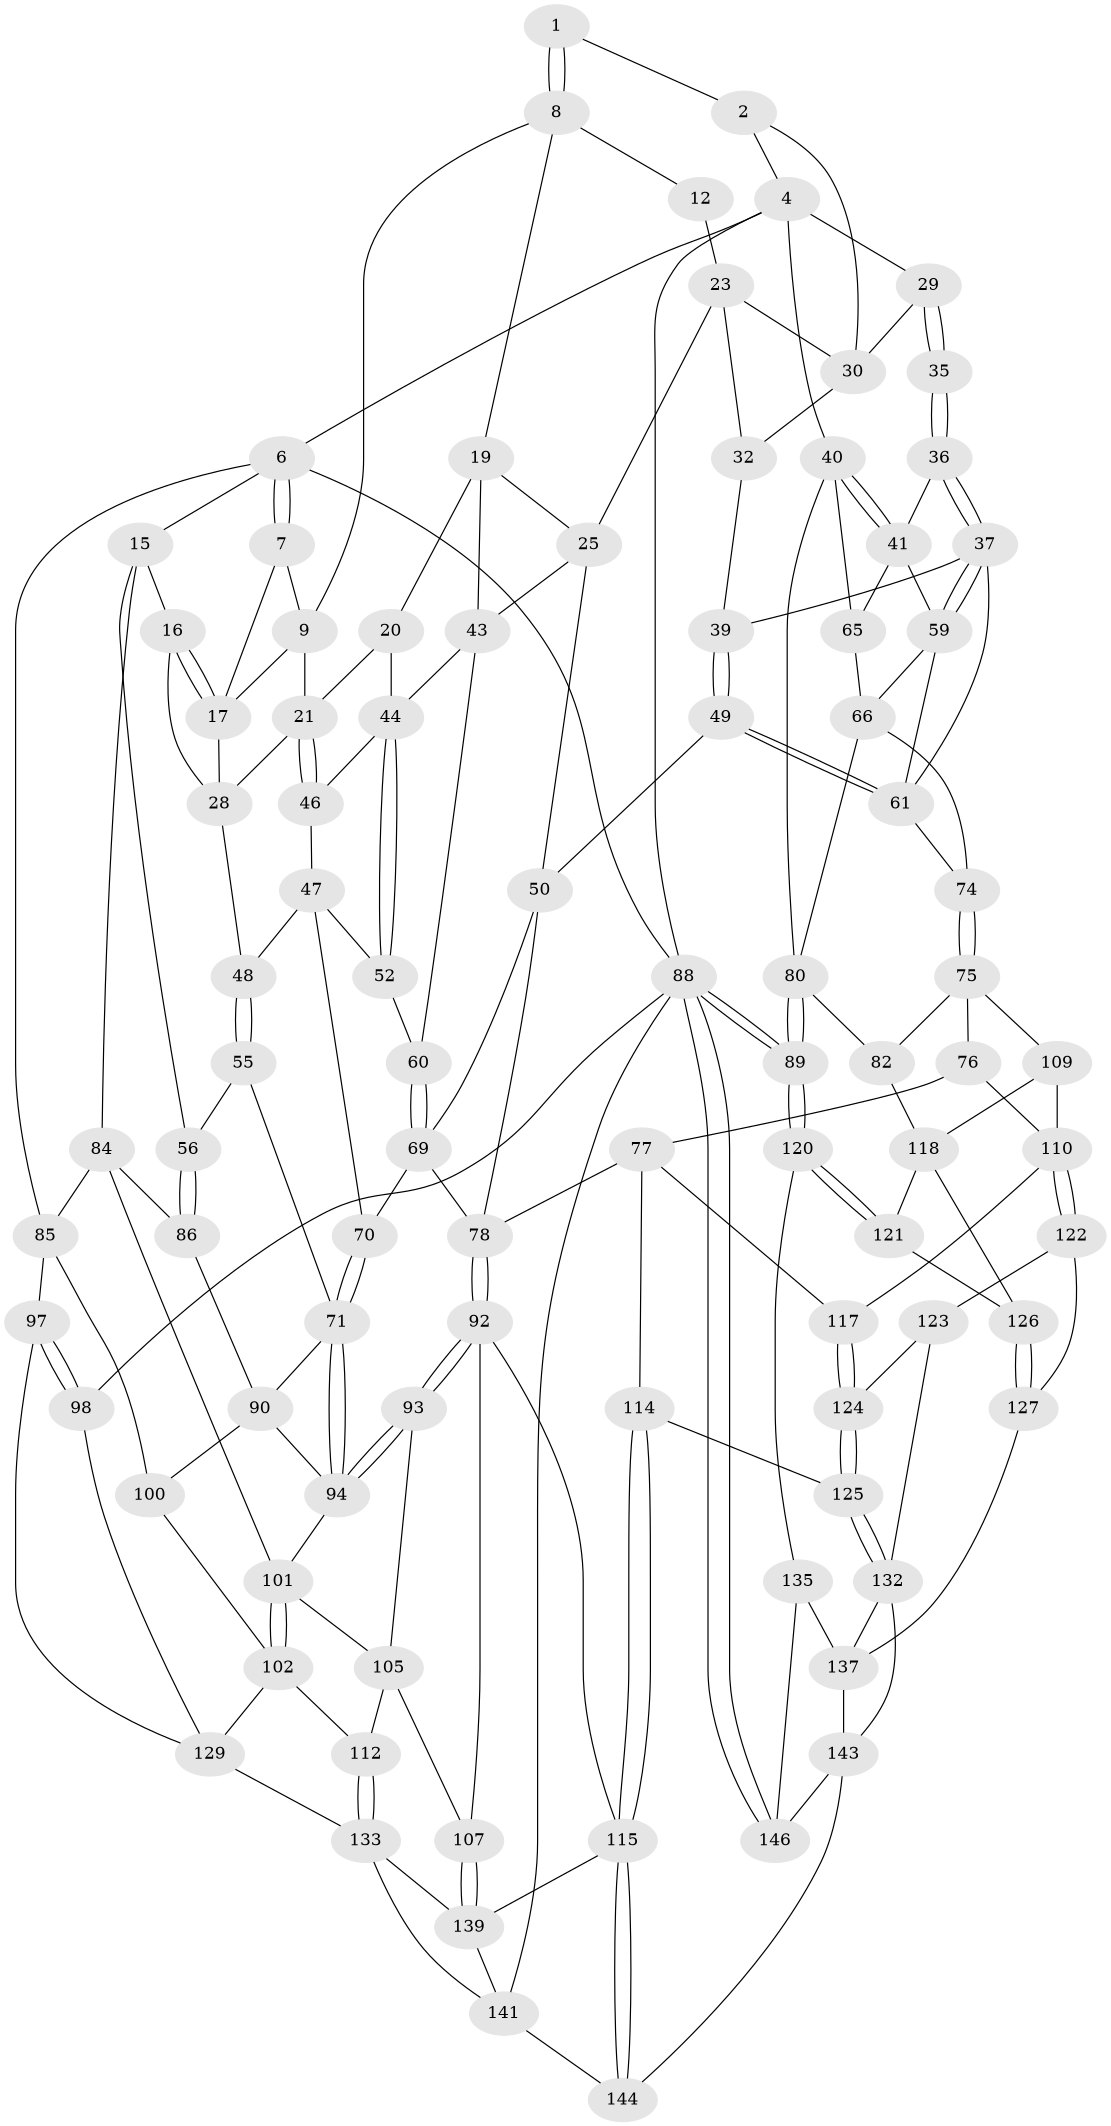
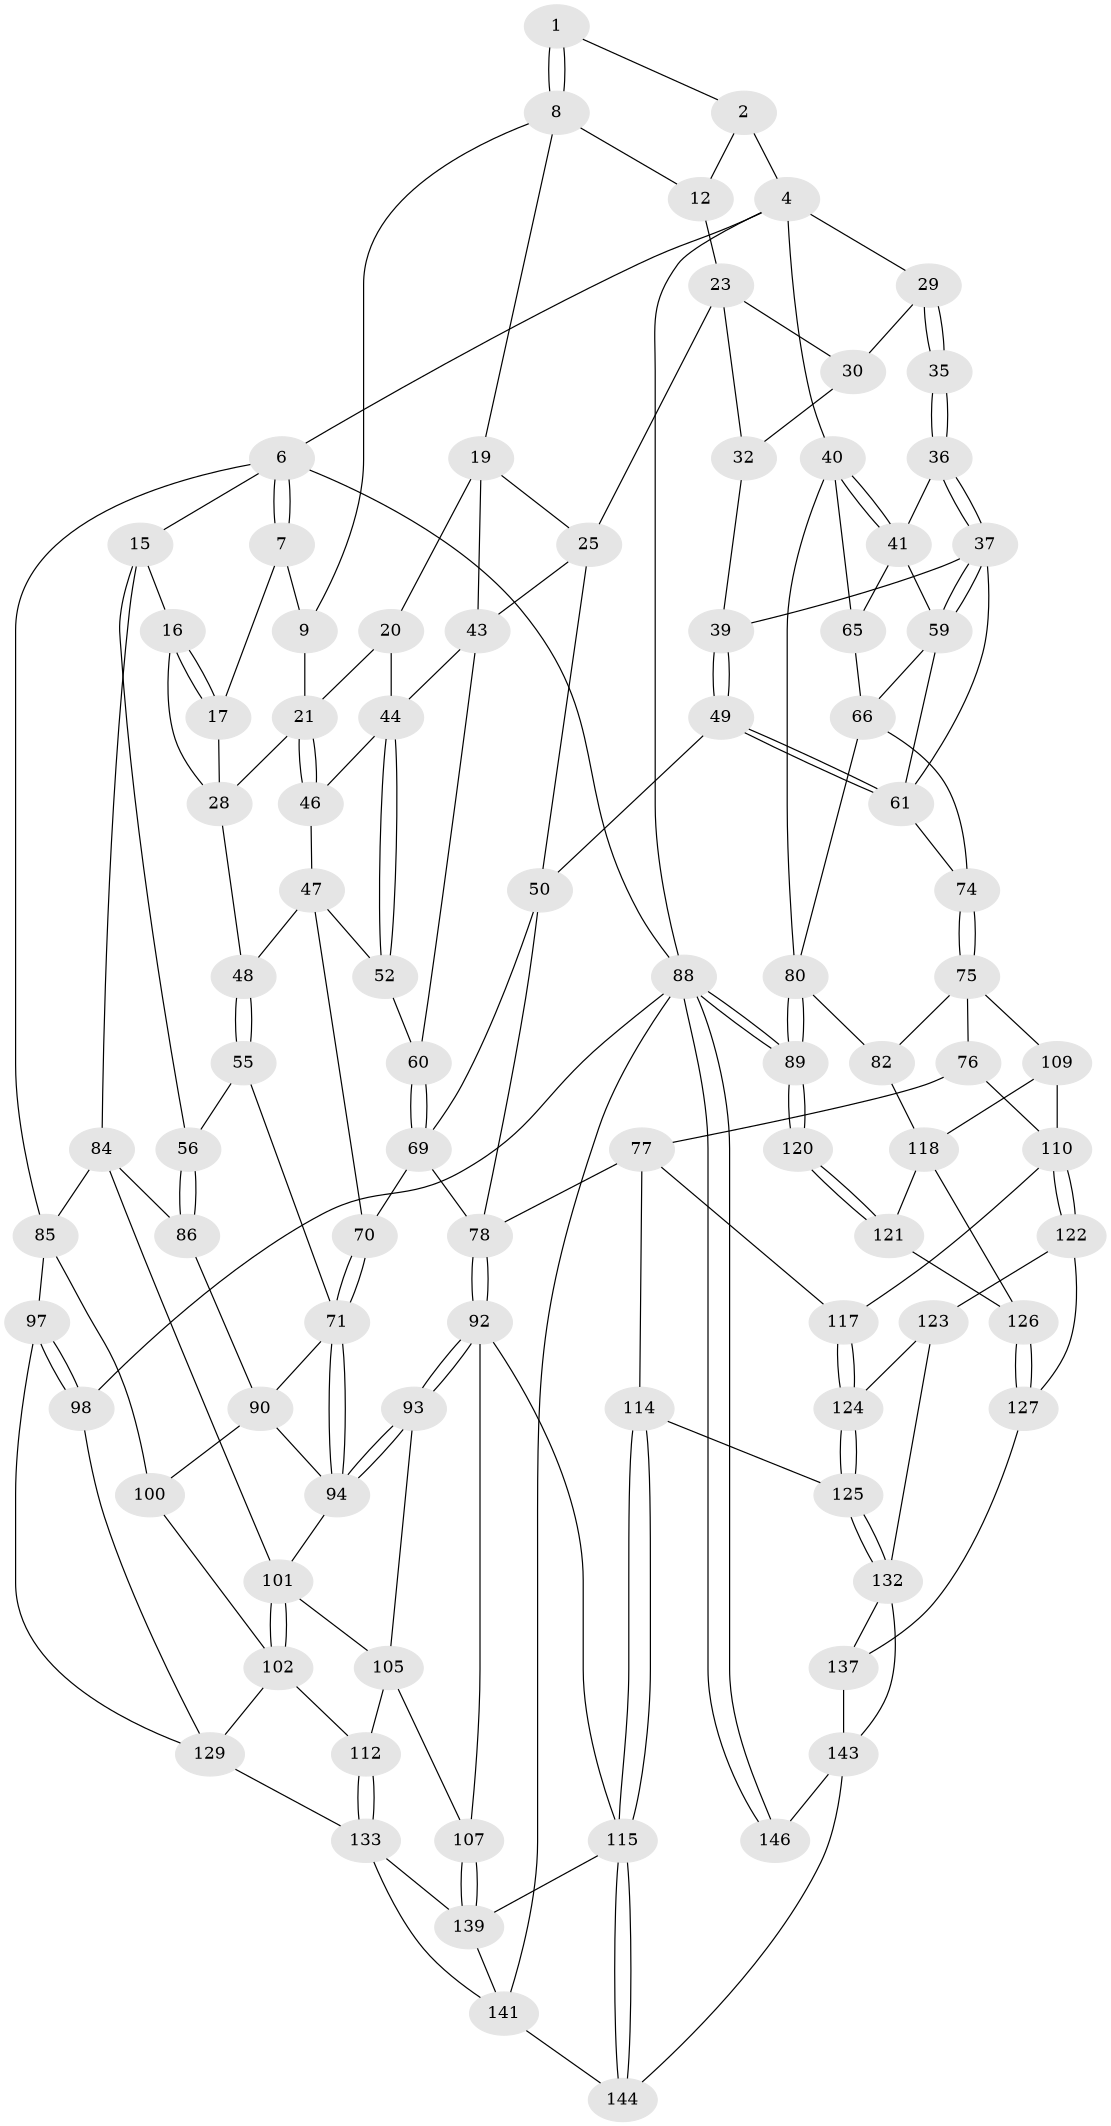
(848, 222) -> (722, 156)
(262, 674) -> none
(798, 1582) -> none
